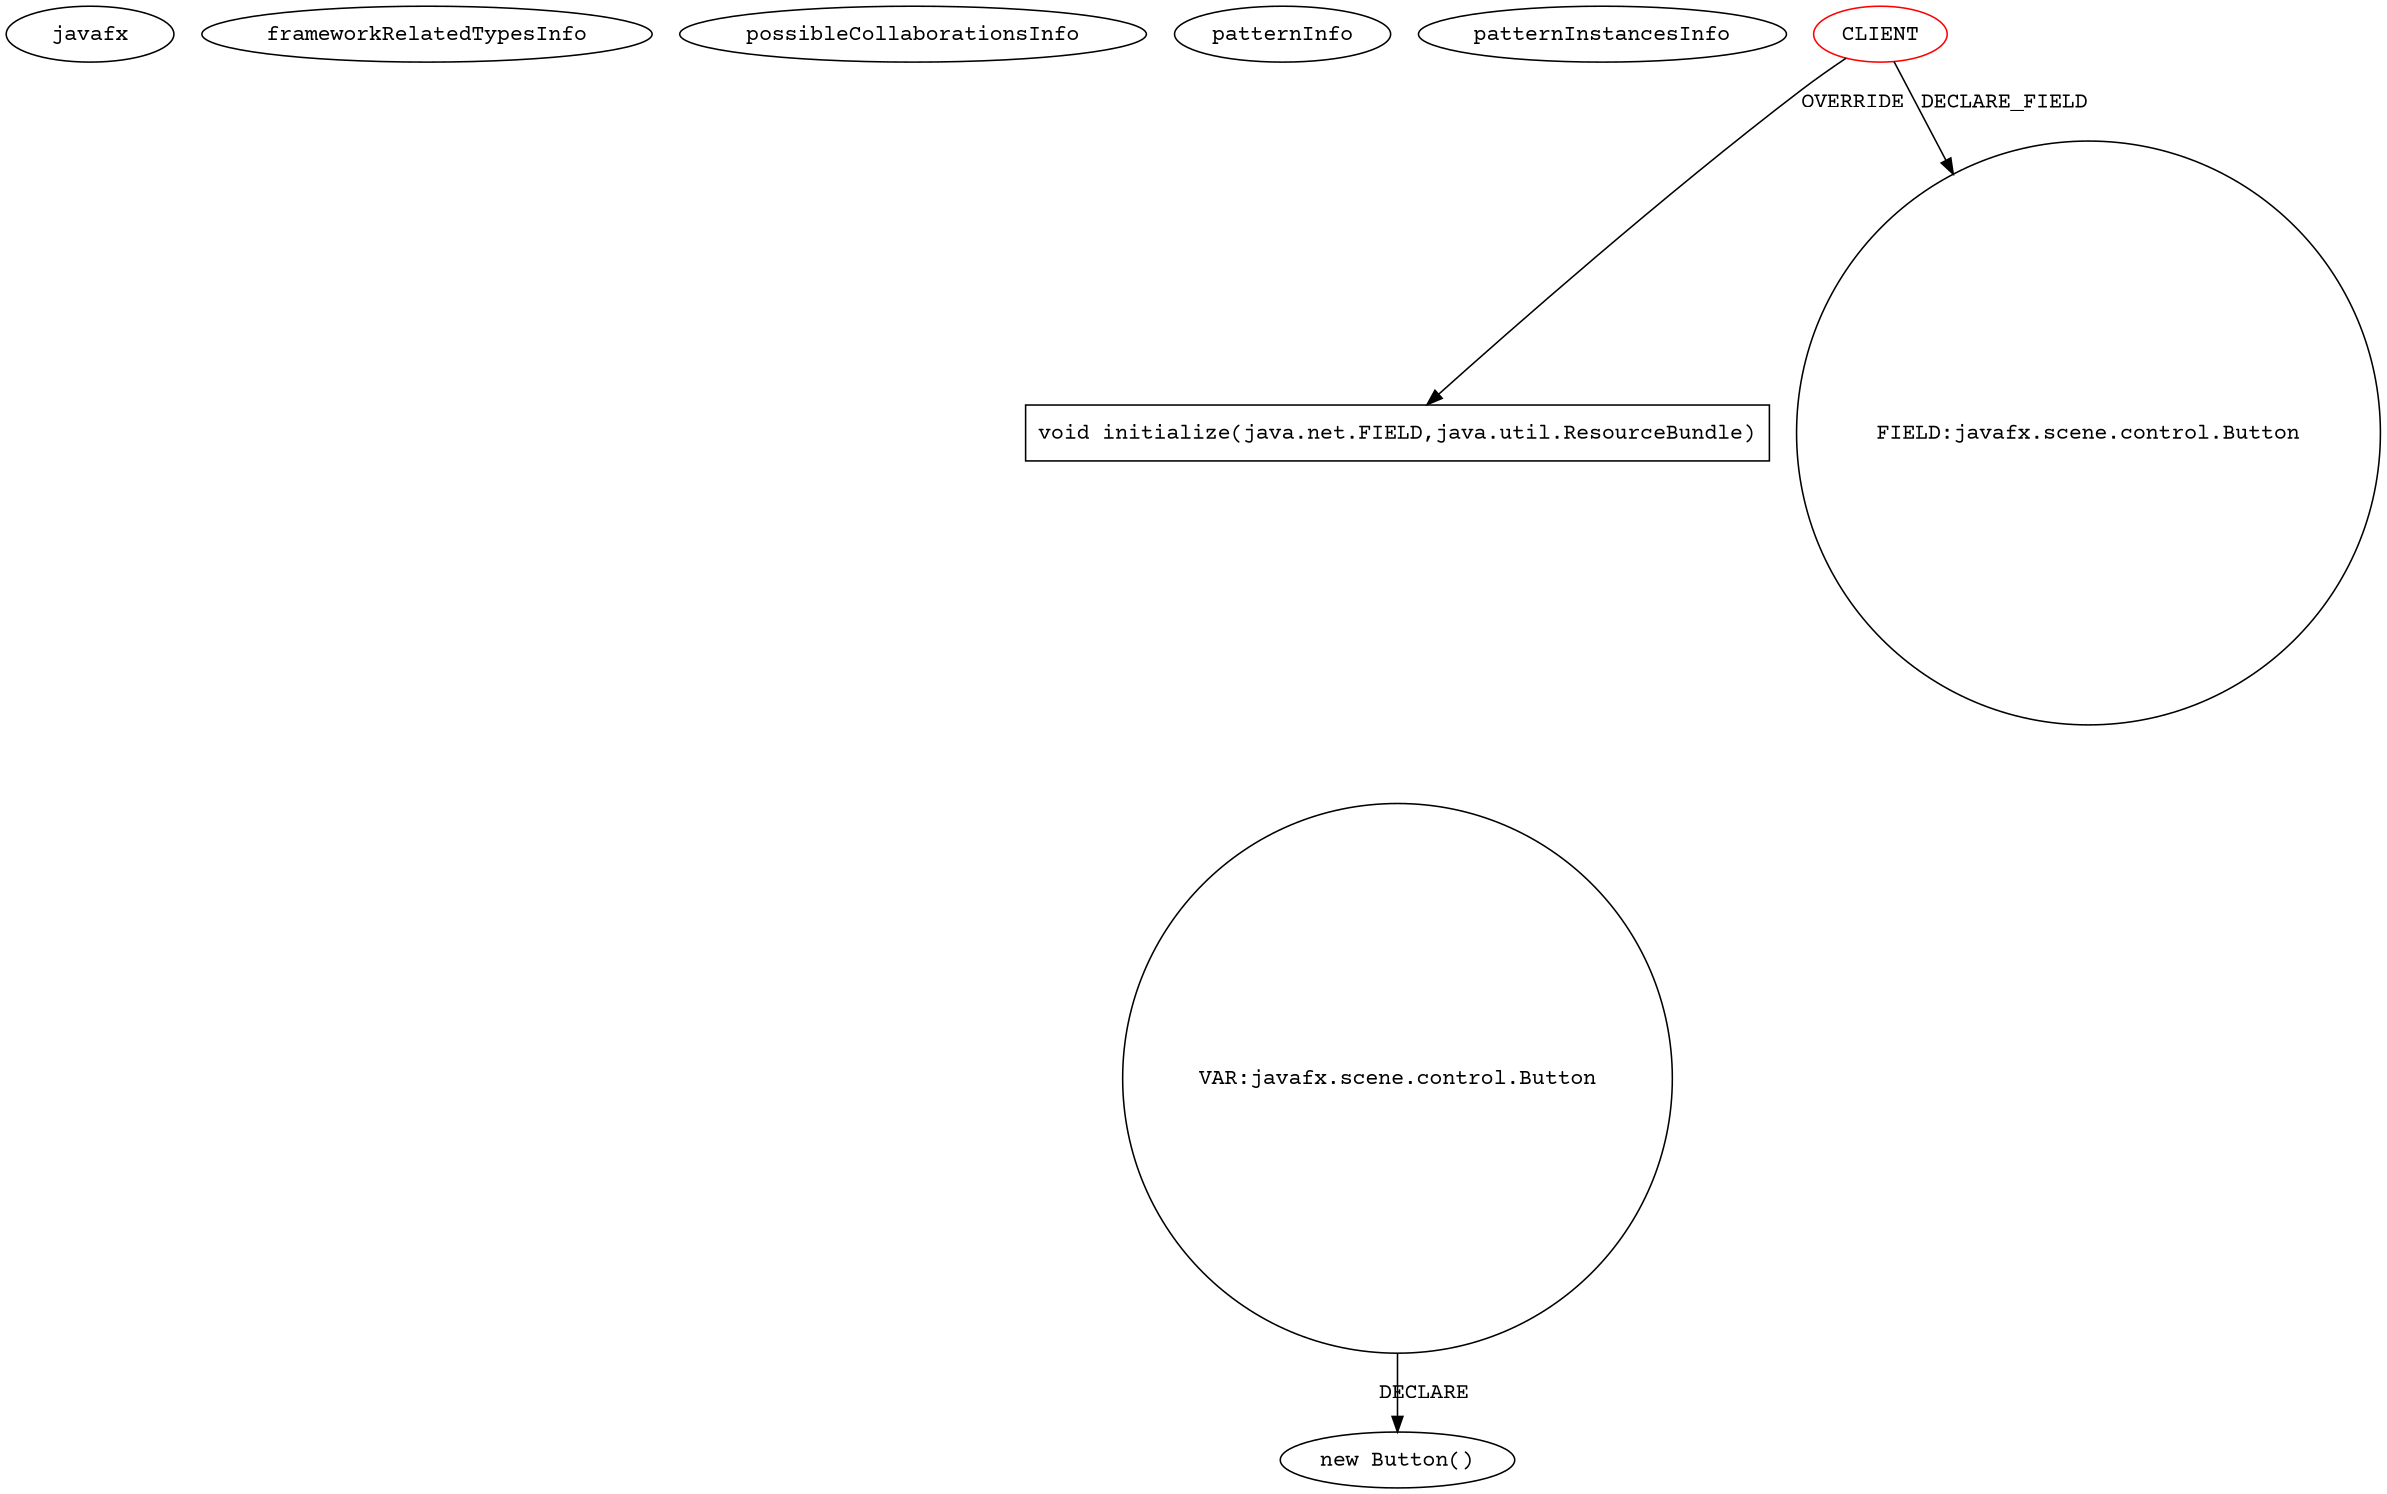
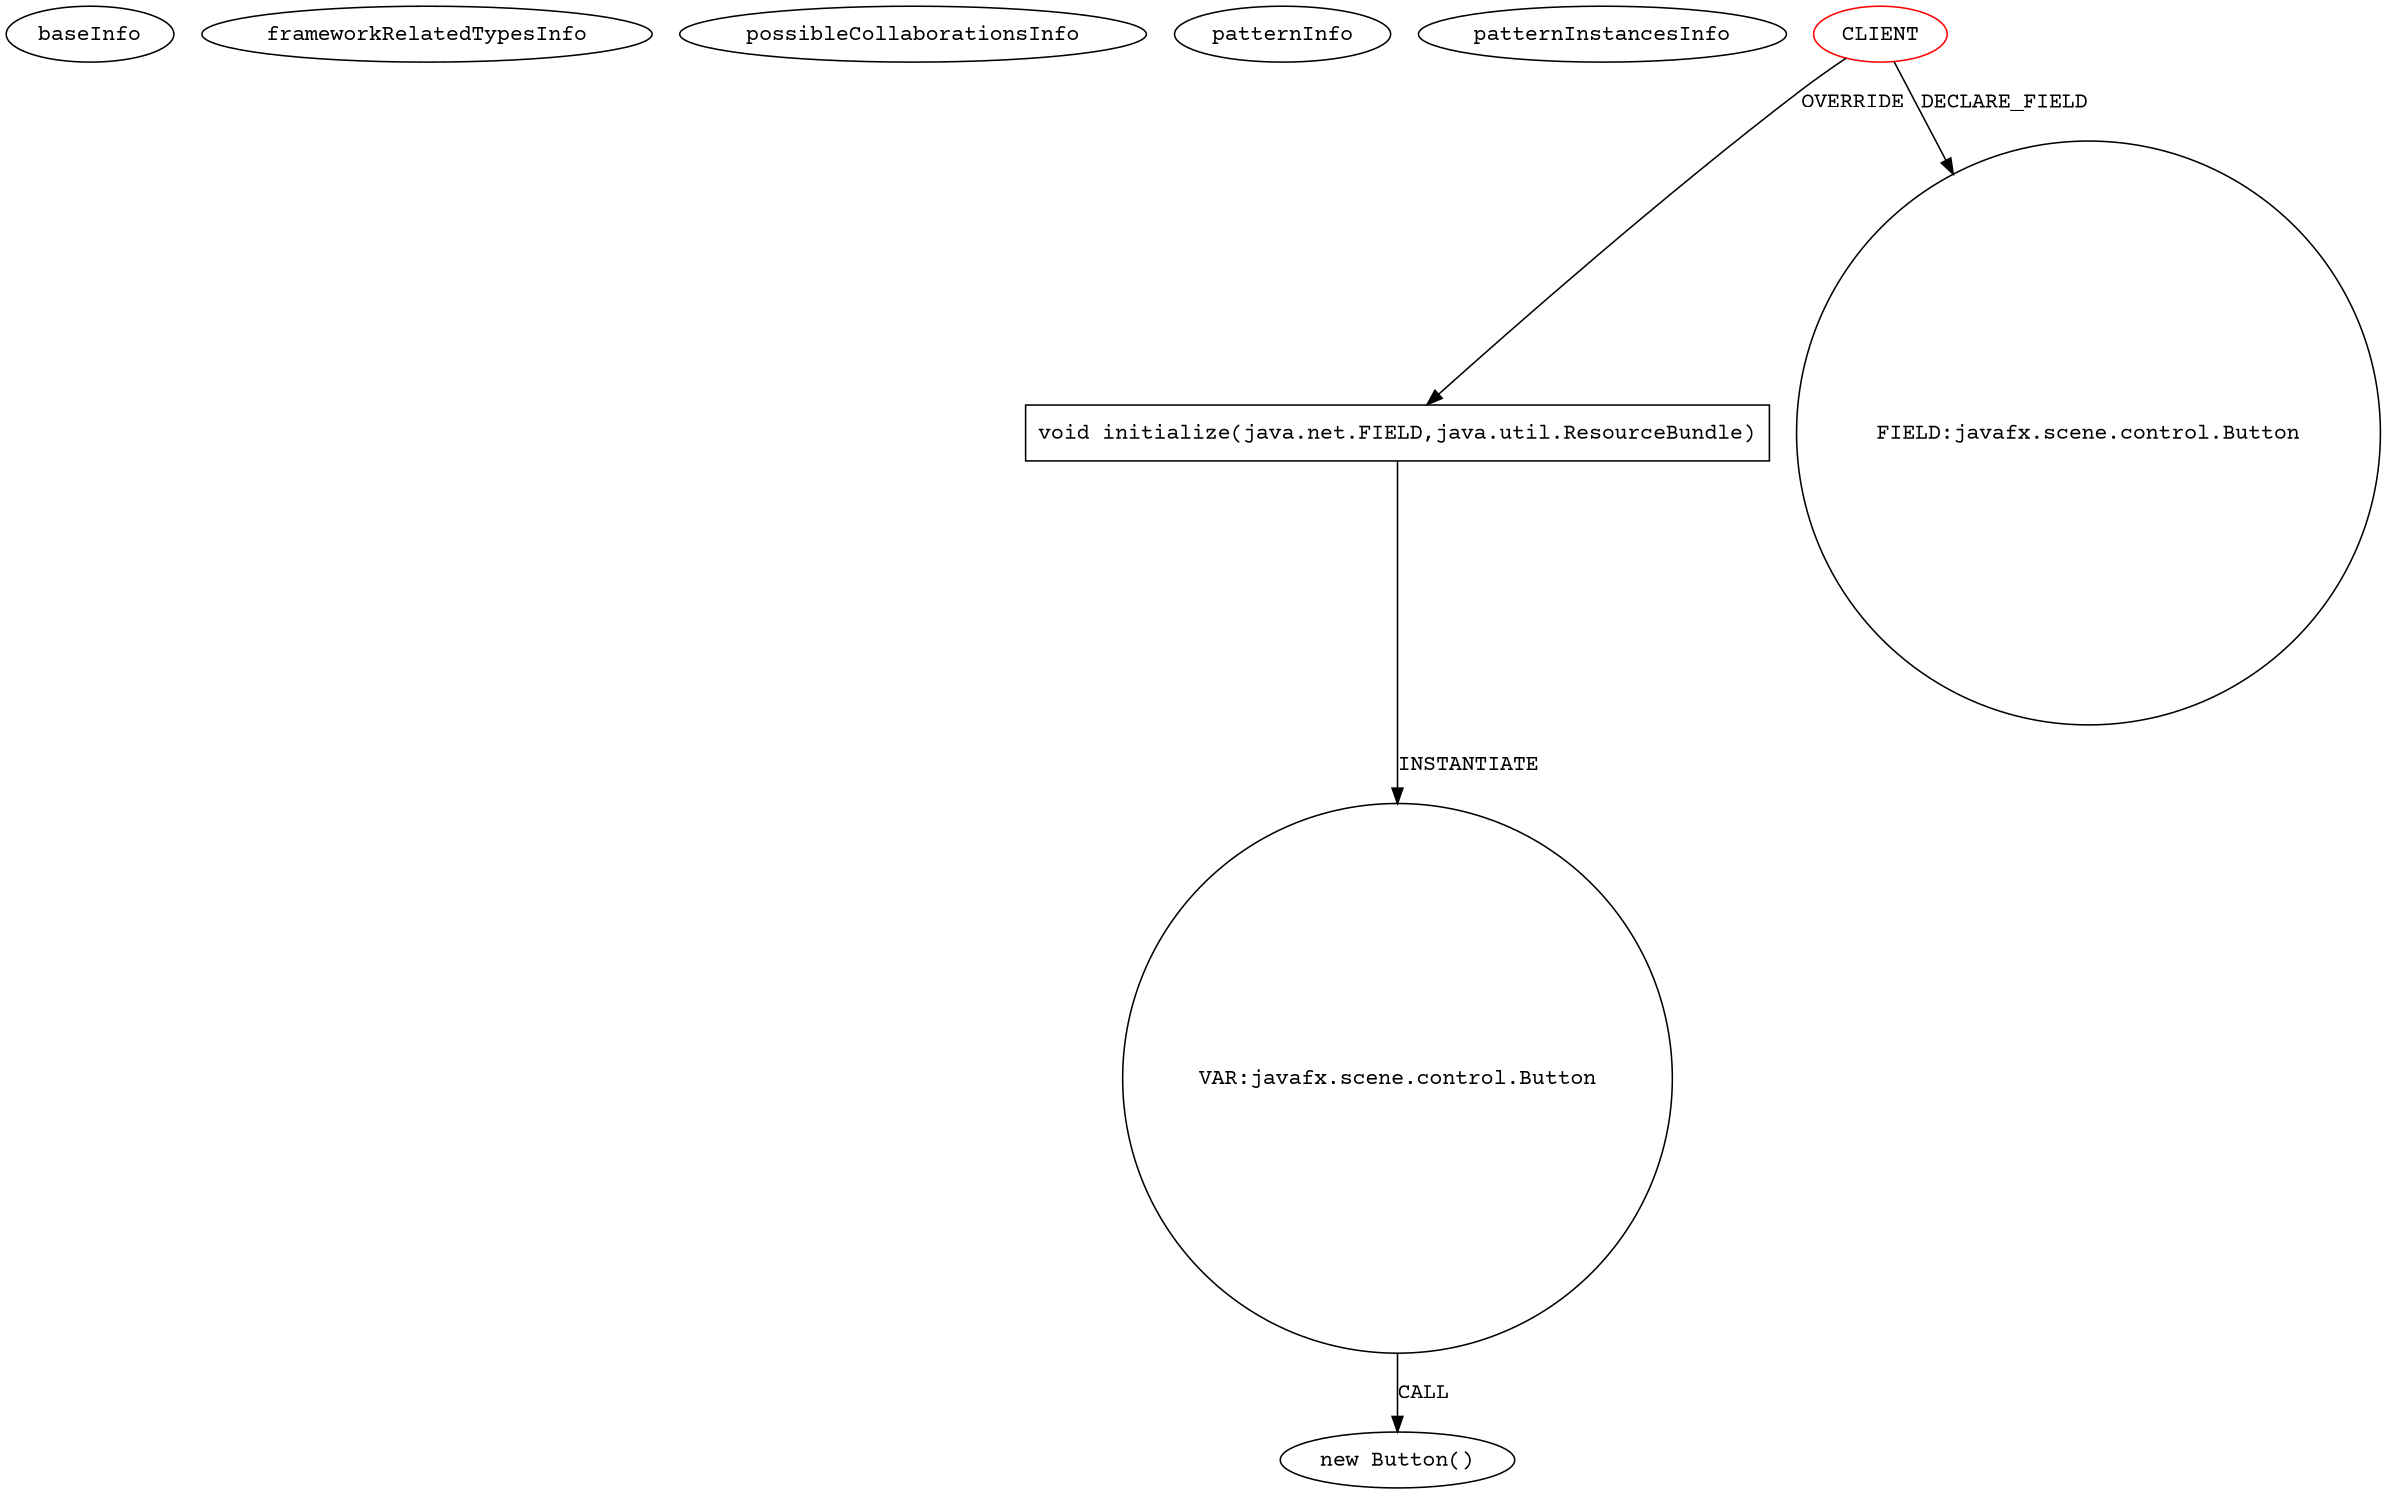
(90, 34) -> (90, 34)
none -> (1398, 625)
(1424, 1392) -> (1424, 1392)
